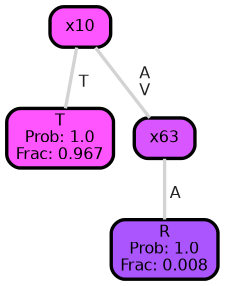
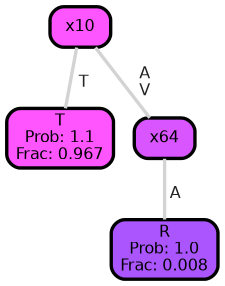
(60, 138) -> (60, 138)
(165, 138) -> (165, 138)
